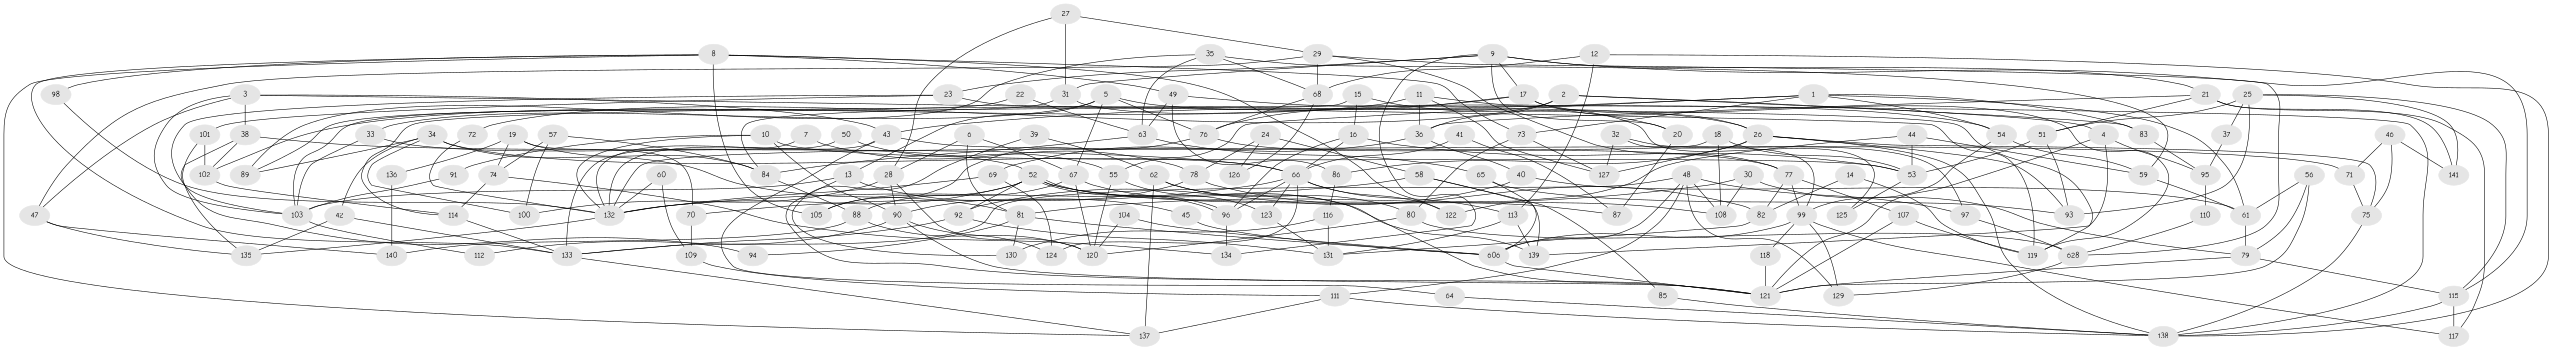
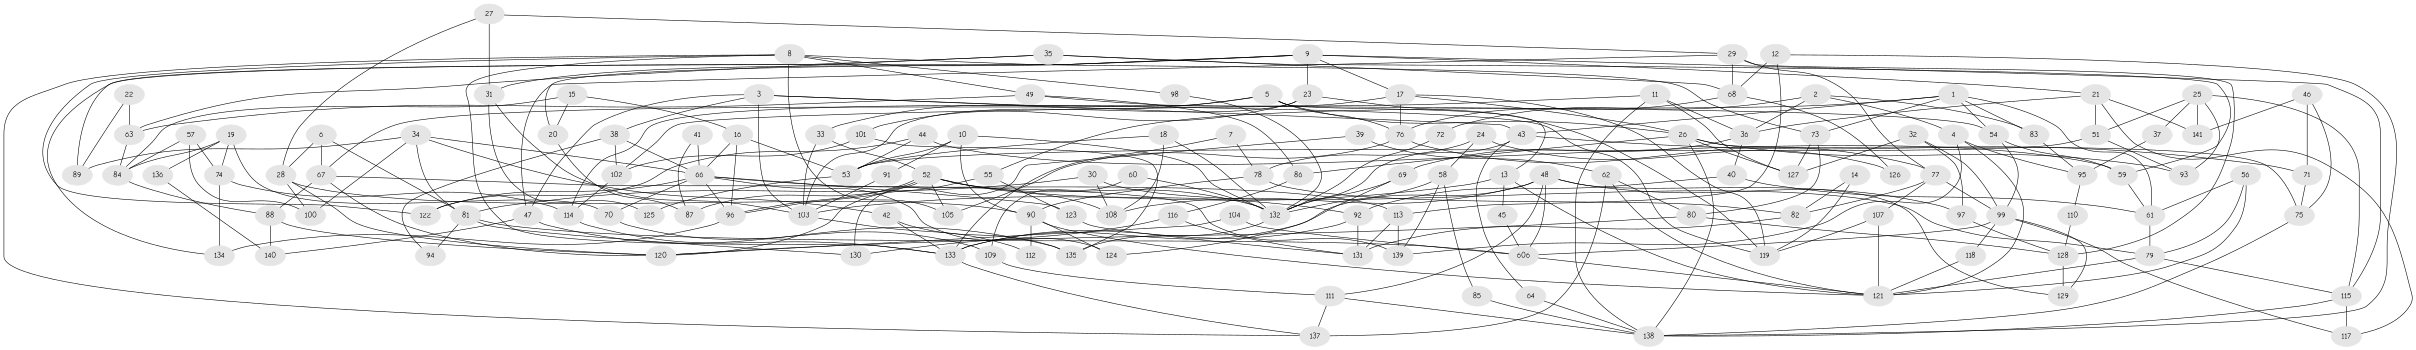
(846, 135) -> none
(1481, 175) -> none
(2073, 256) -> (2063, 256)
